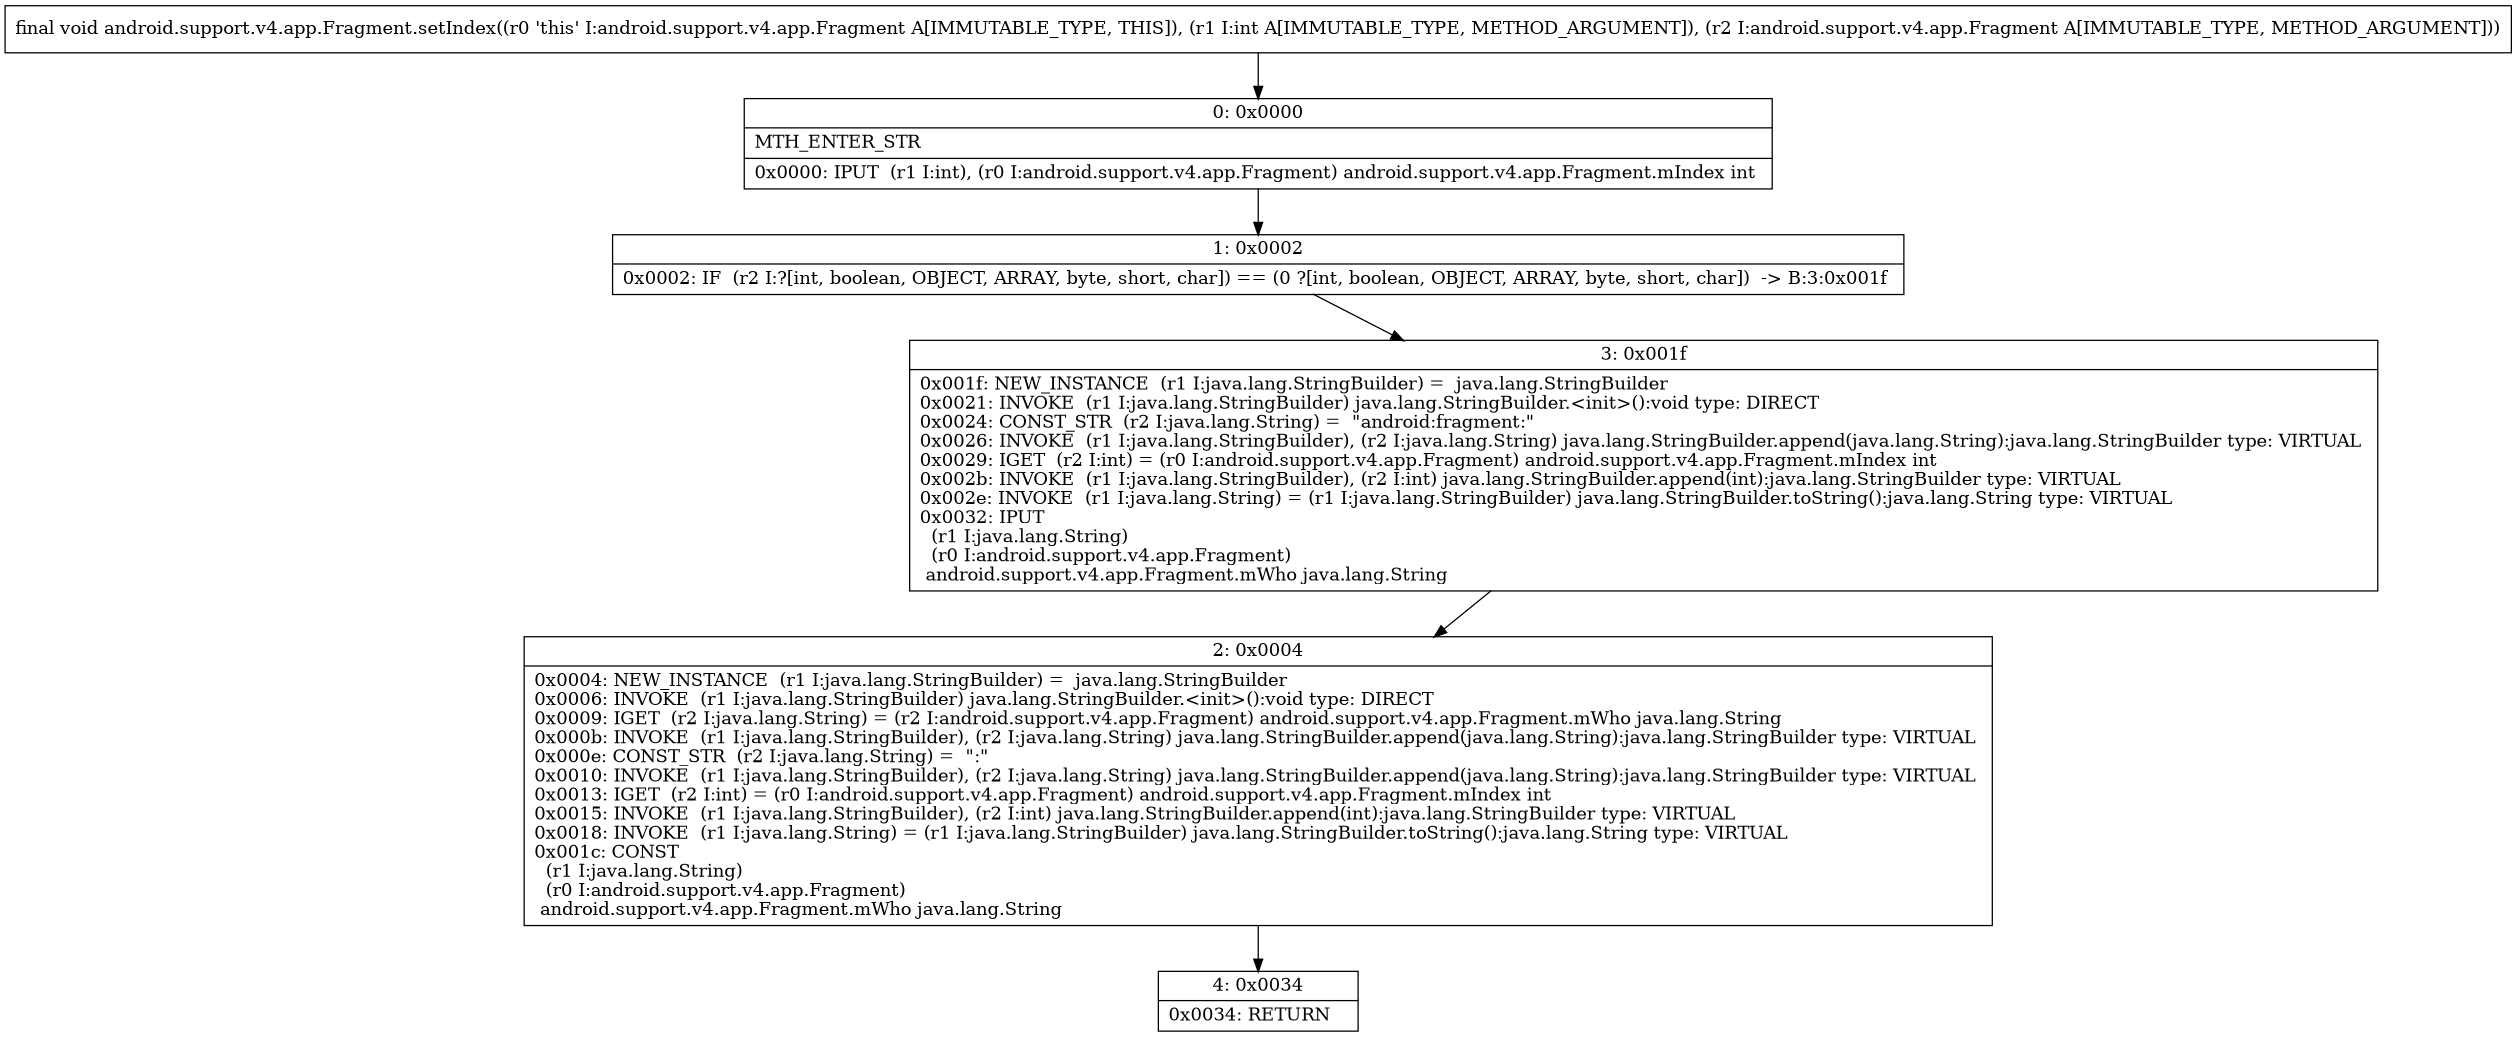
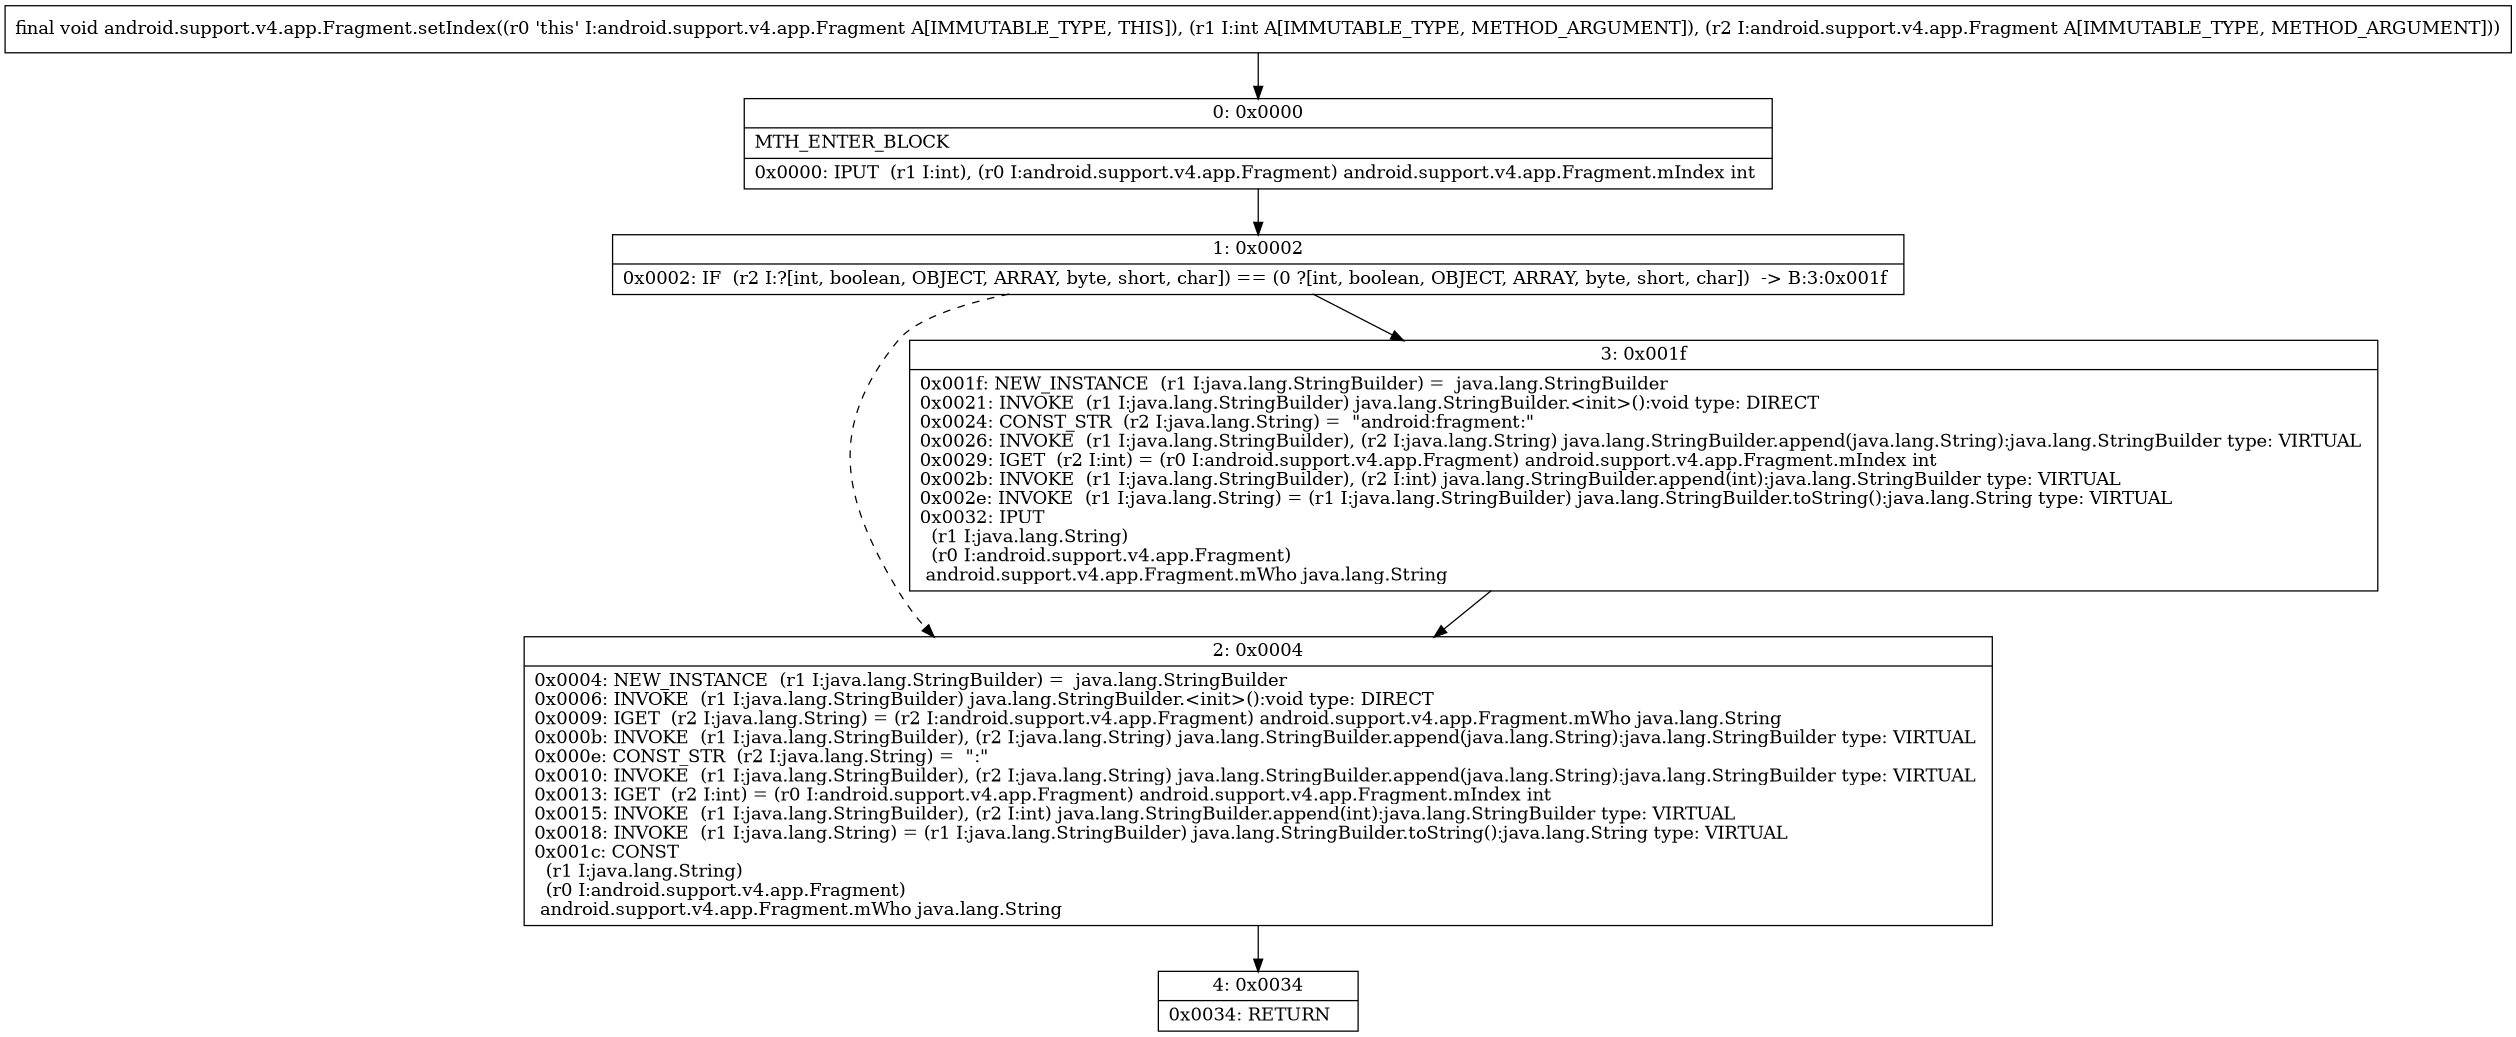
(838, 142) -> (852, 142)
none -> (854, 427)
